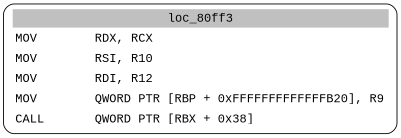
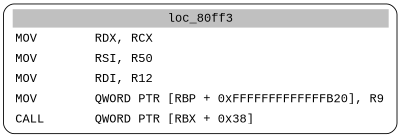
(84, 58) -> (84, 58)
